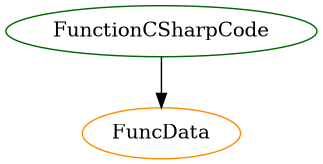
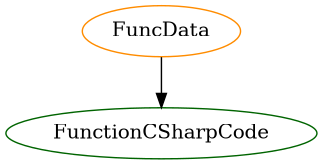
(161, 75) -> (161, 75)
